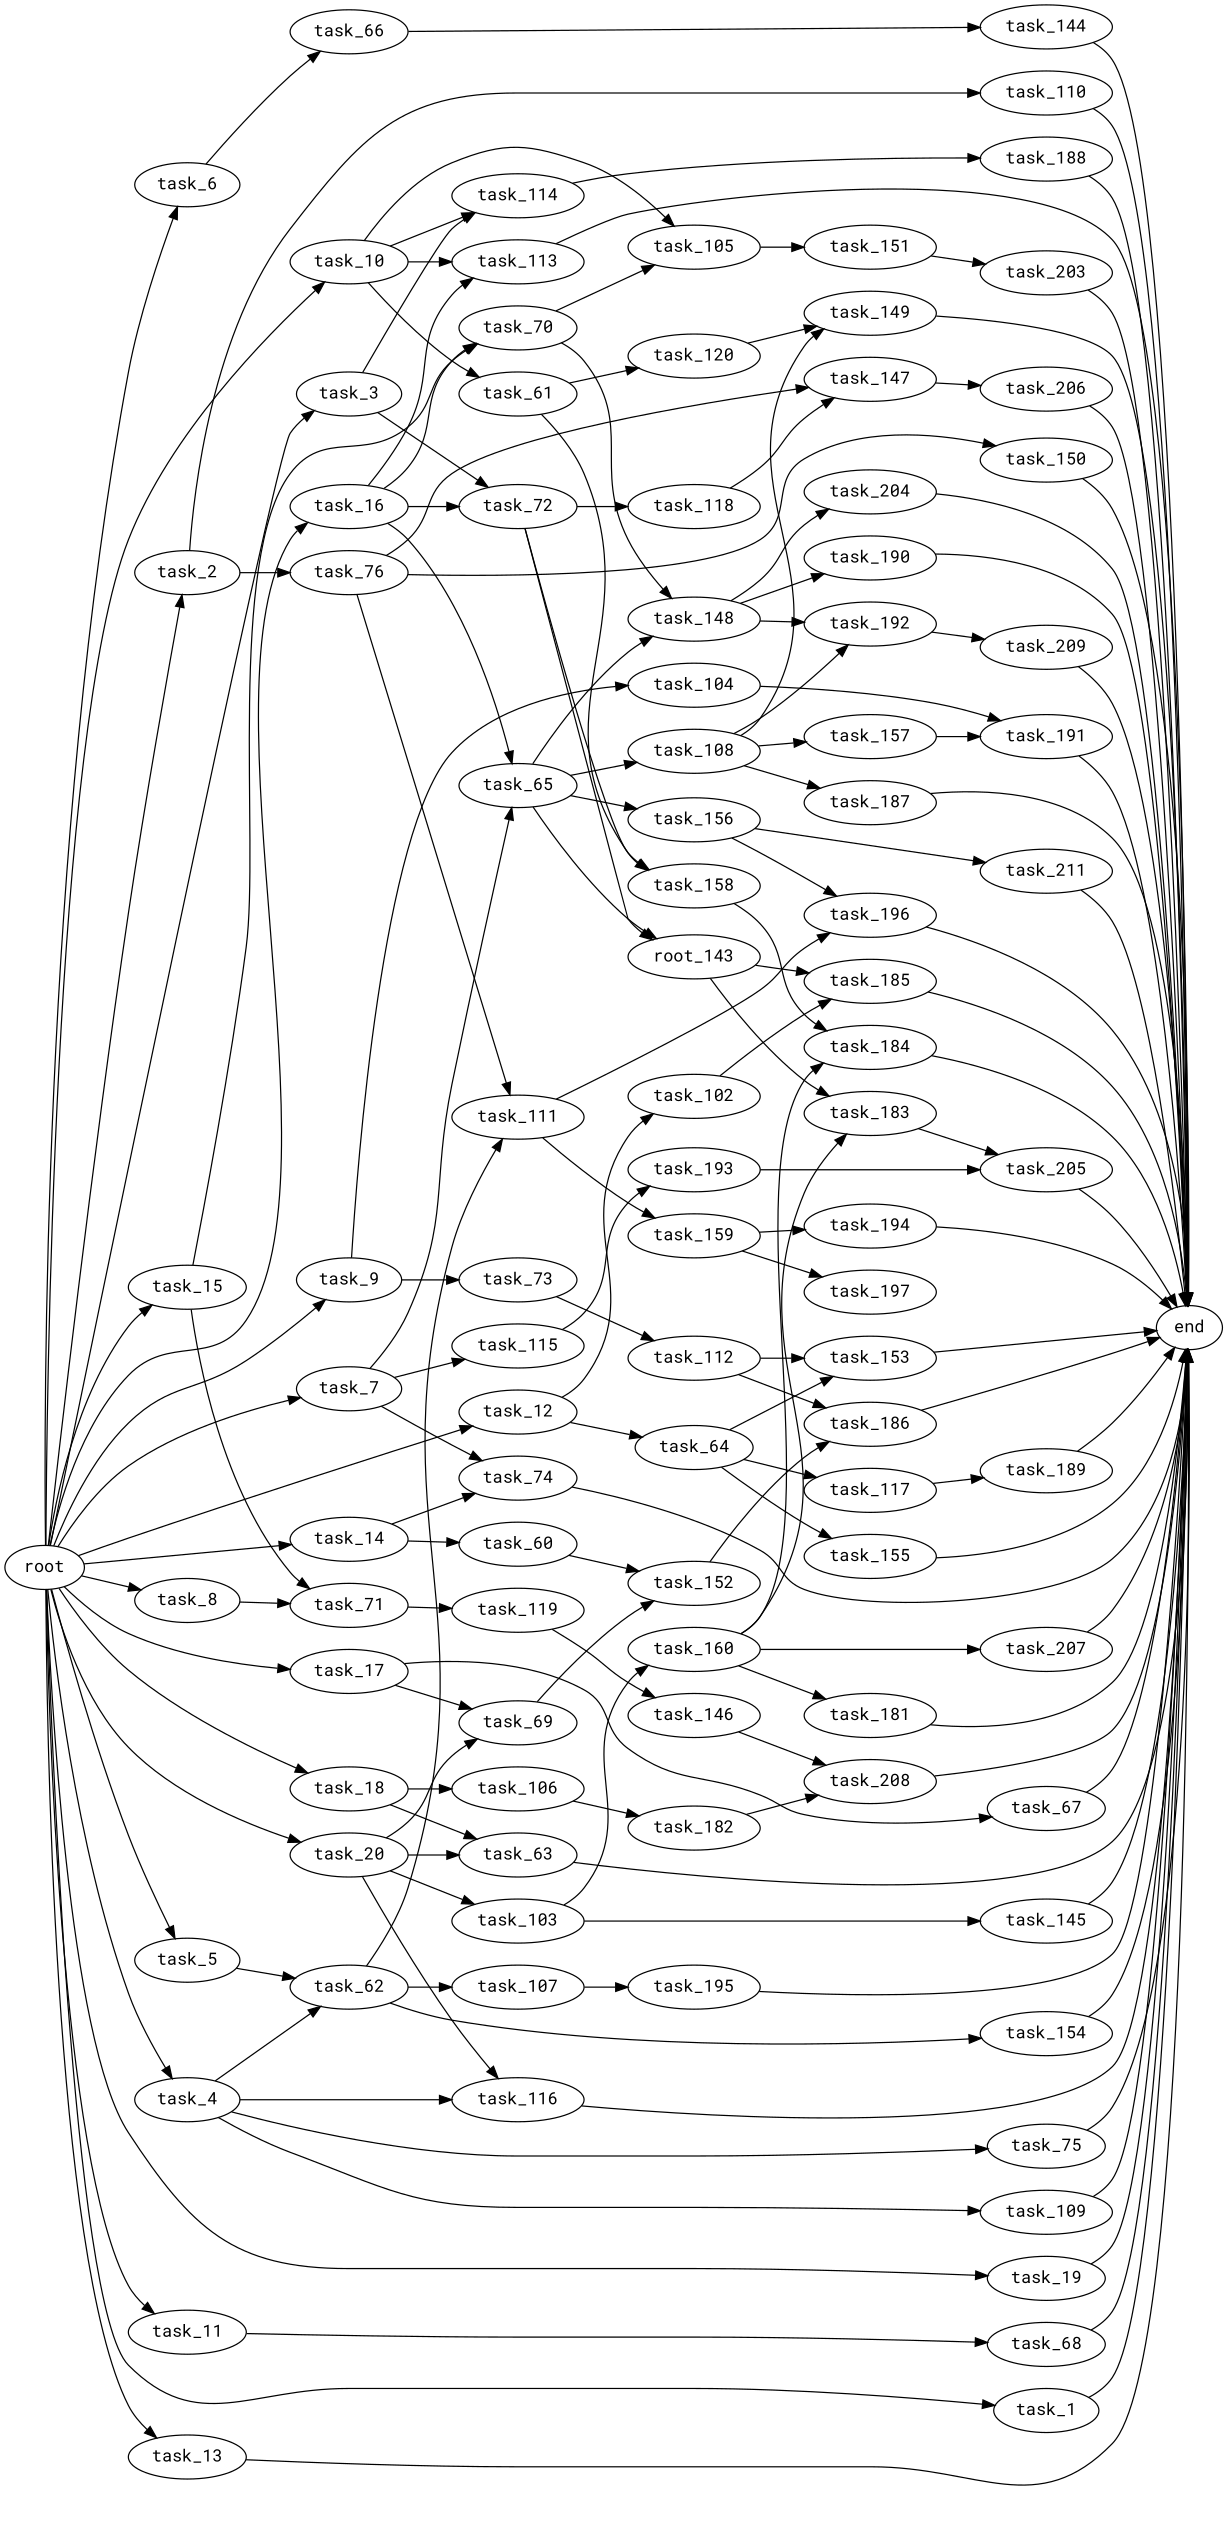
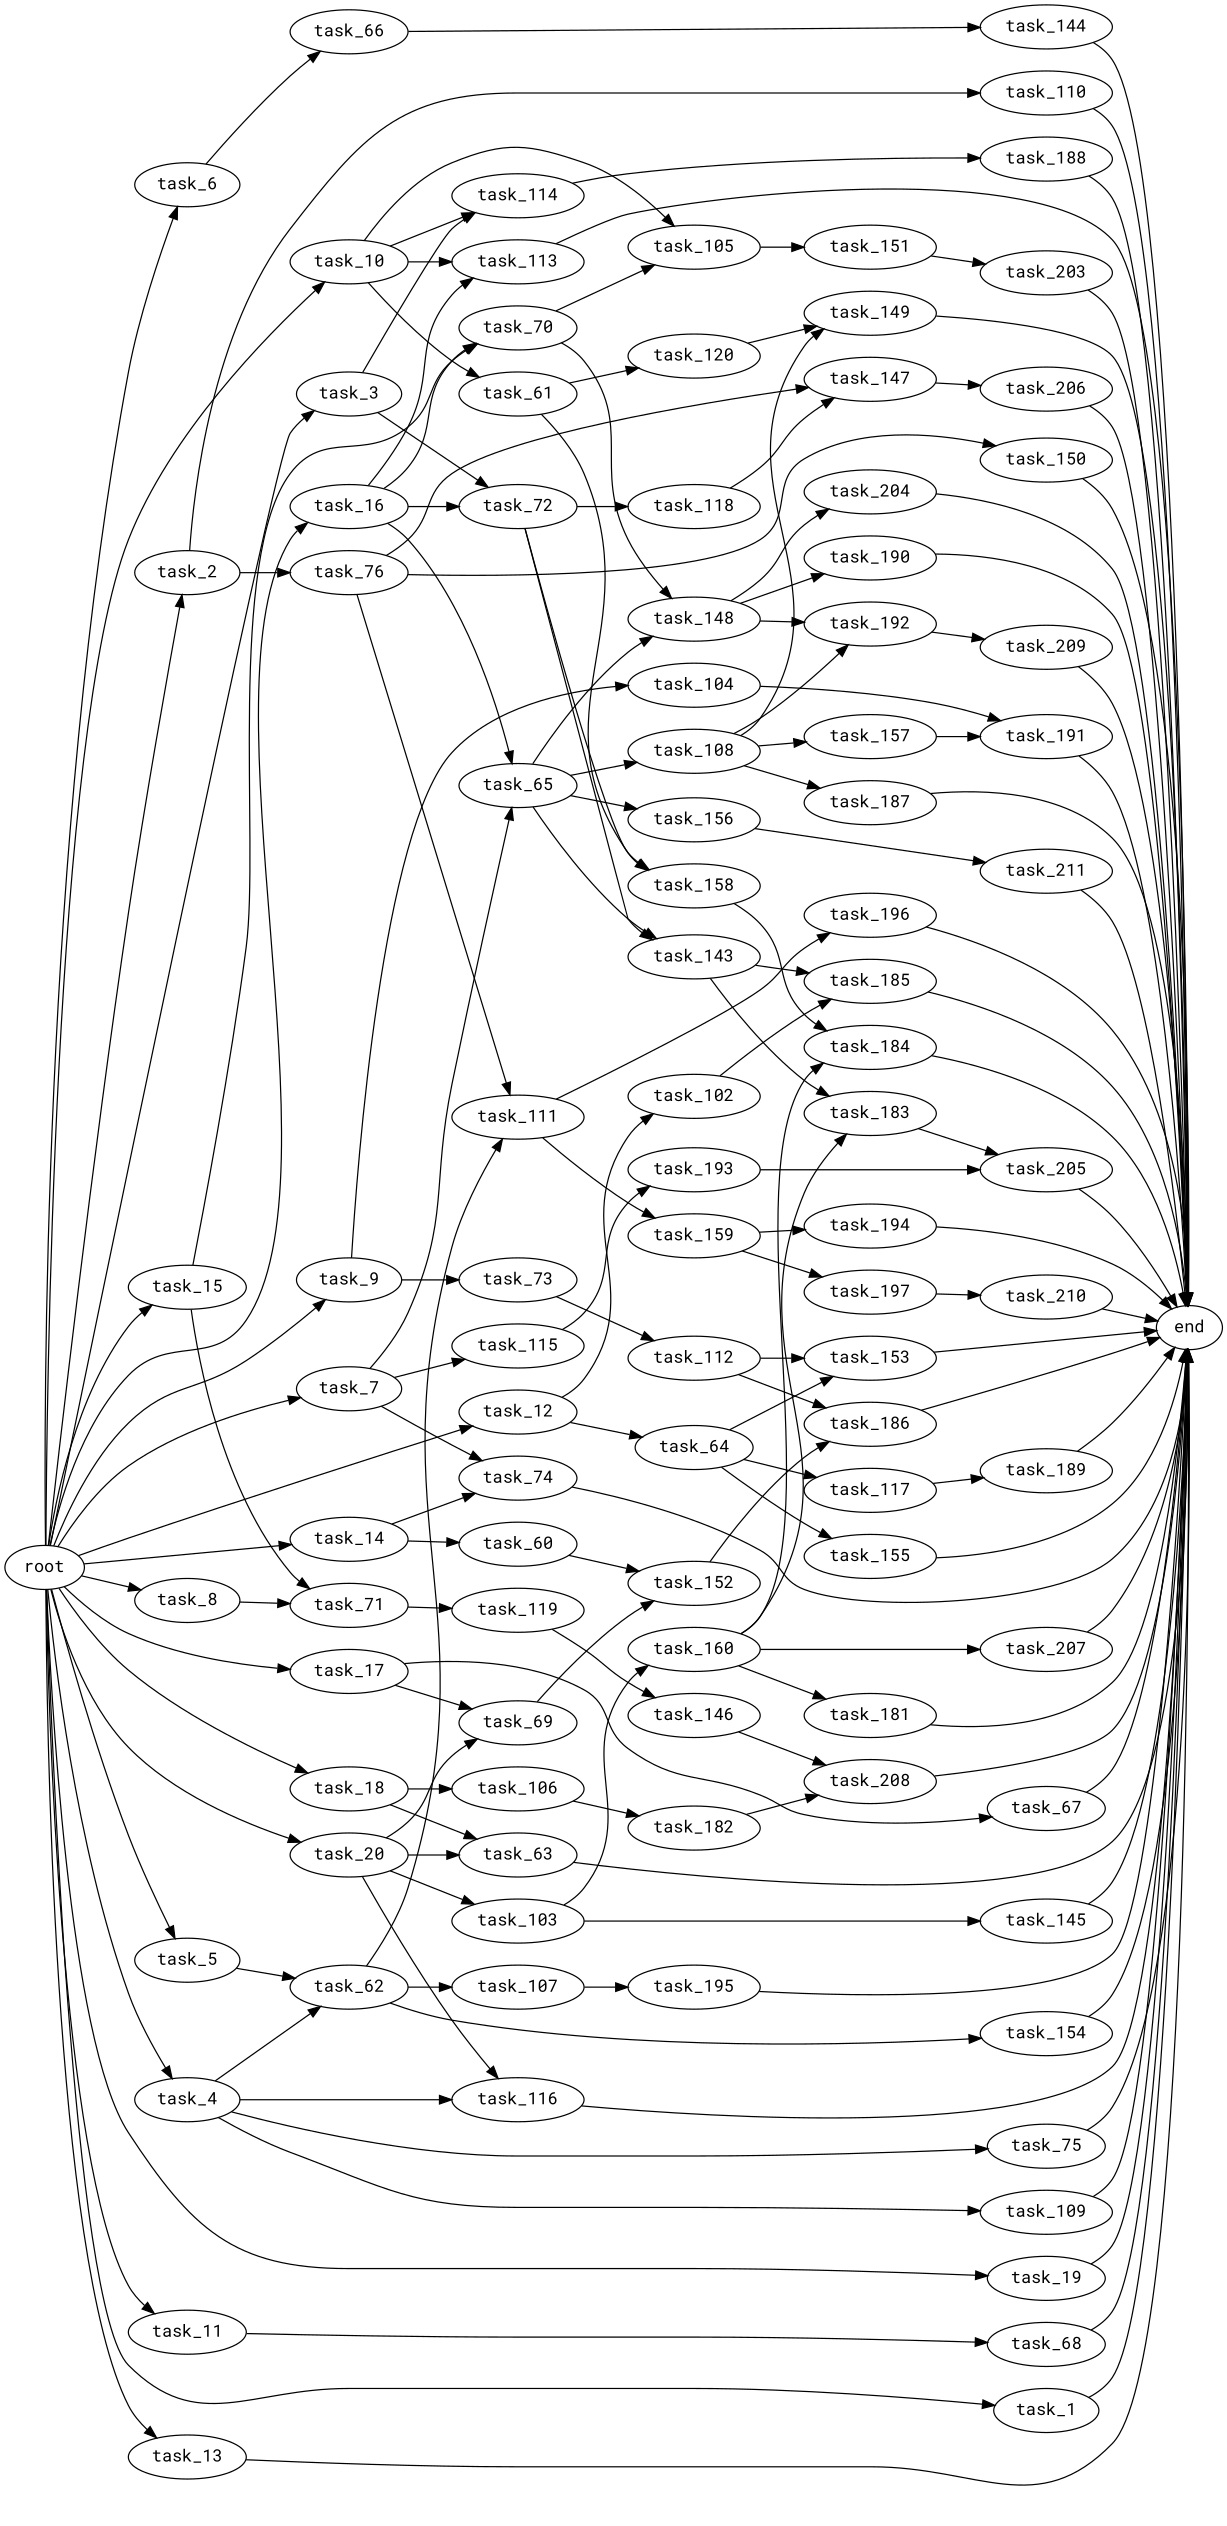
(779, 863) -> none
(694, 957) -> (694, 957)
none -> (1046, 1297)
